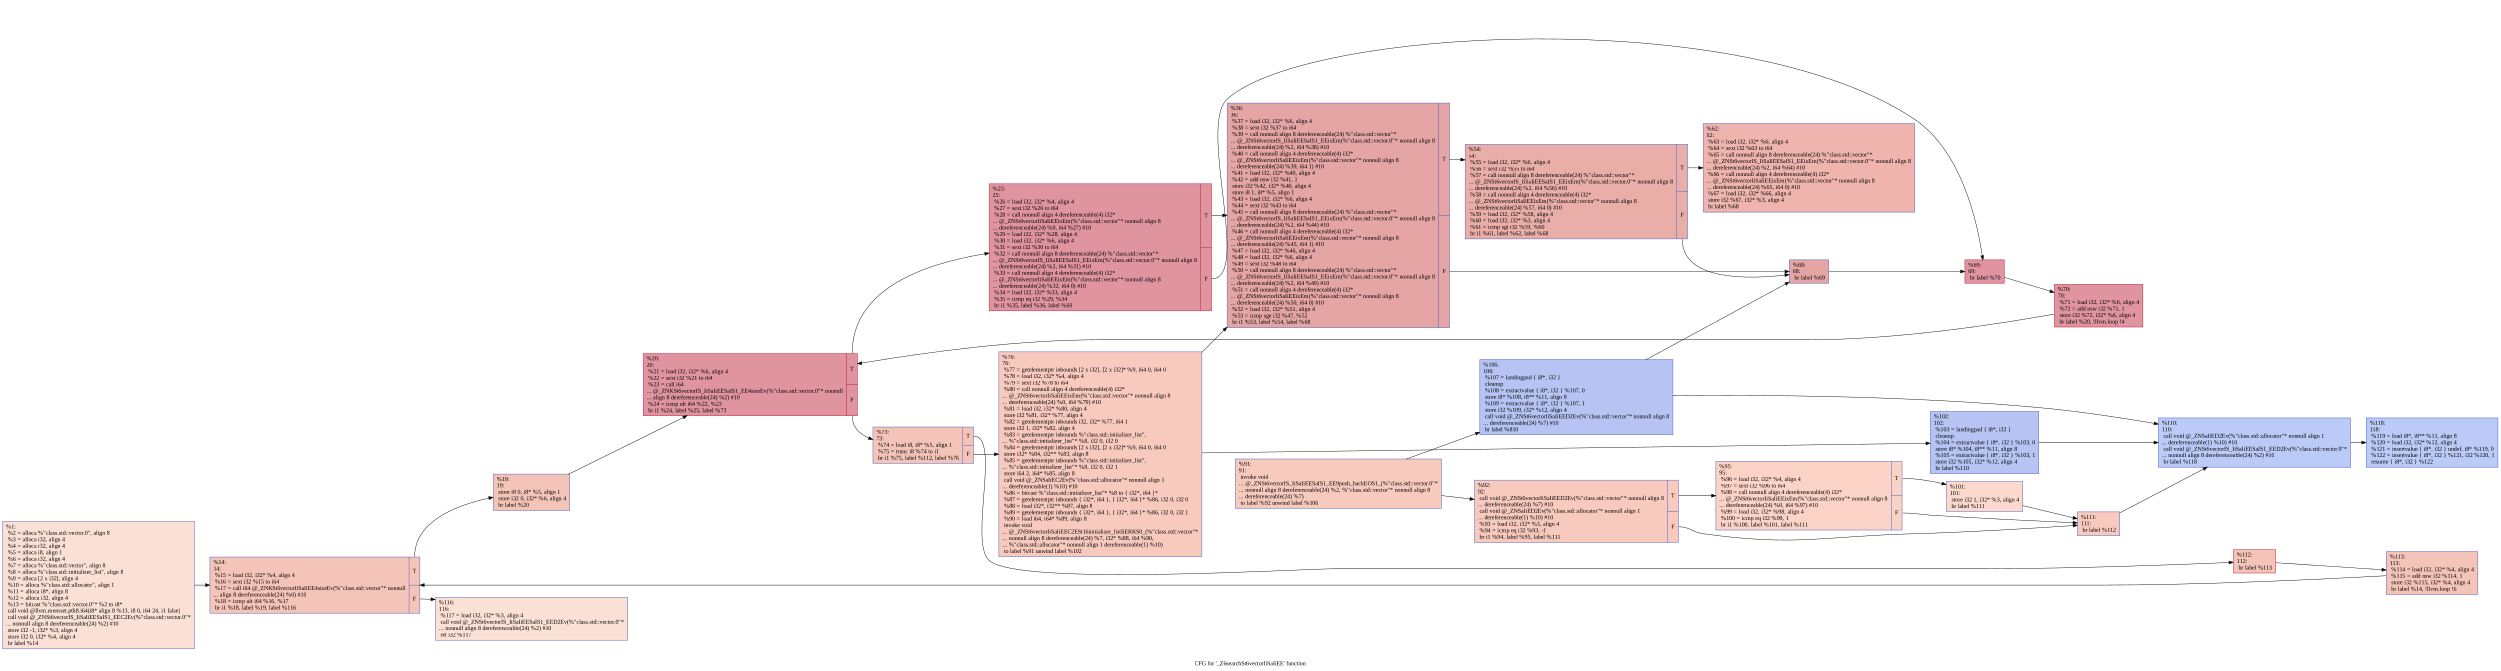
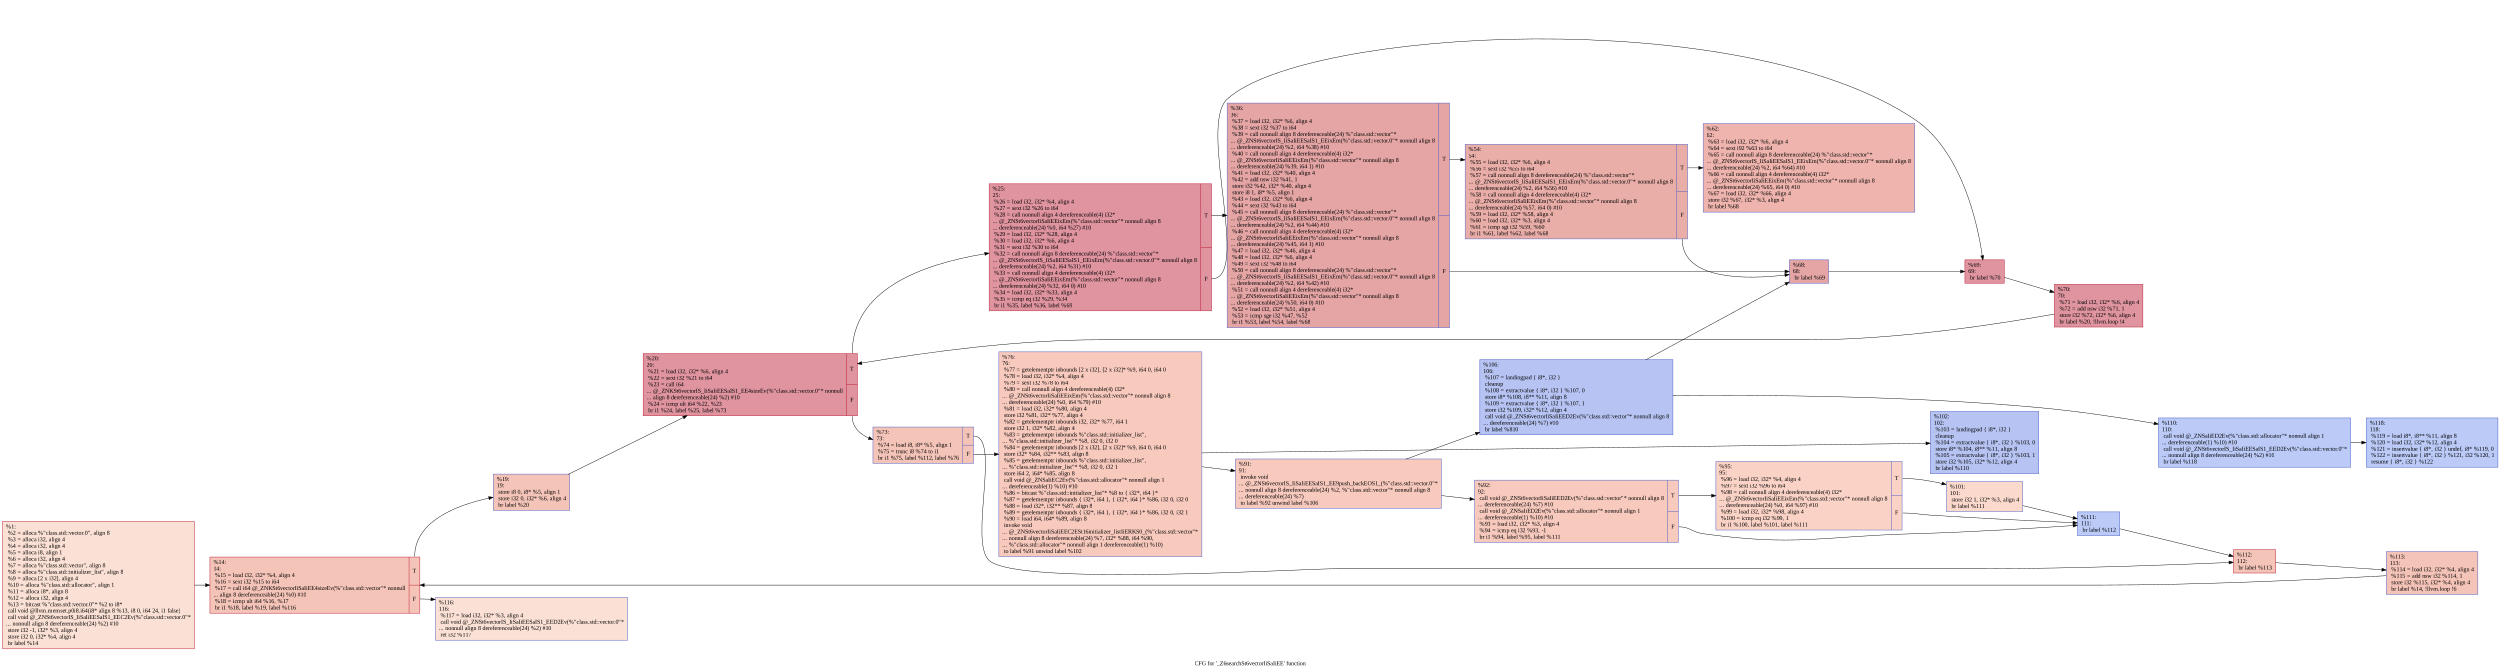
(1740, 148) -> (1740, 148)
(1280, 283) -> (1280, 283)
(1212, 342) -> (1216, 469)
(2096, 443) -> none
(2162, 491) -> (2174, 542)
(2099, 524) -> (2099, 524)
(98, 585) -> (98, 585)
(315, 585) -> (315, 585)
